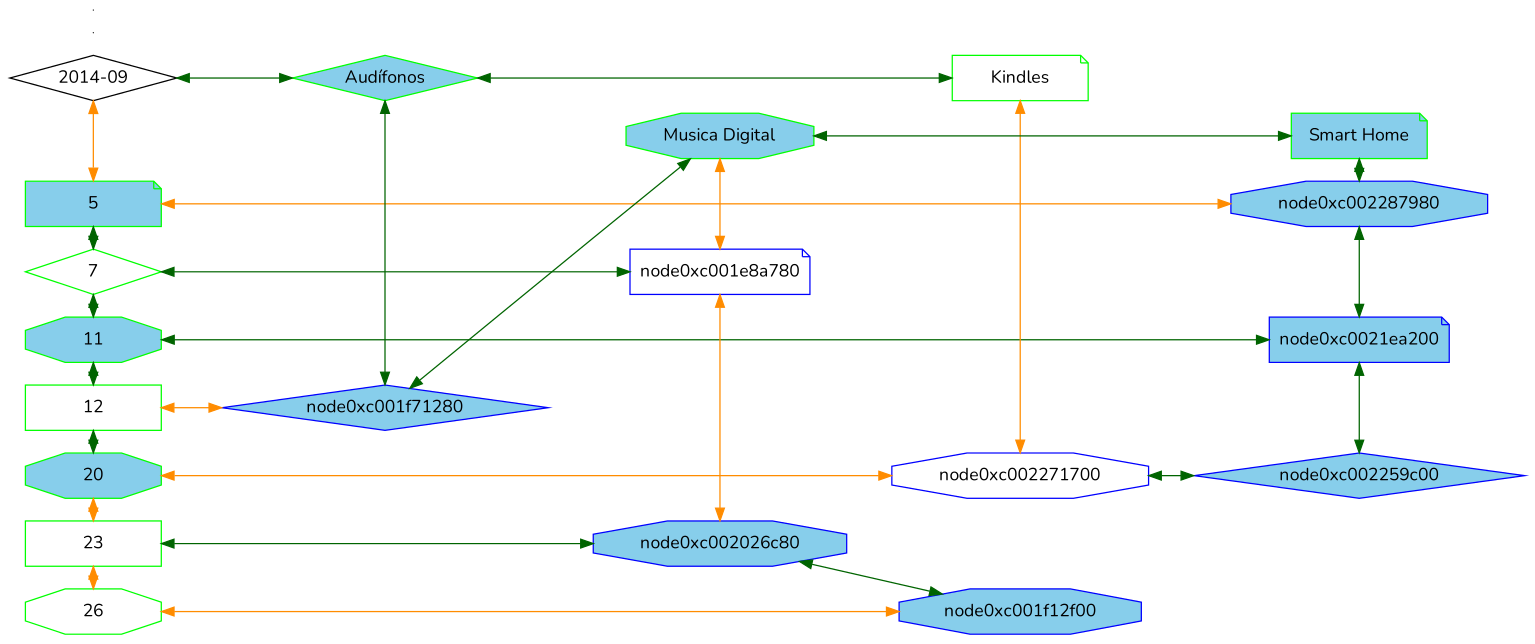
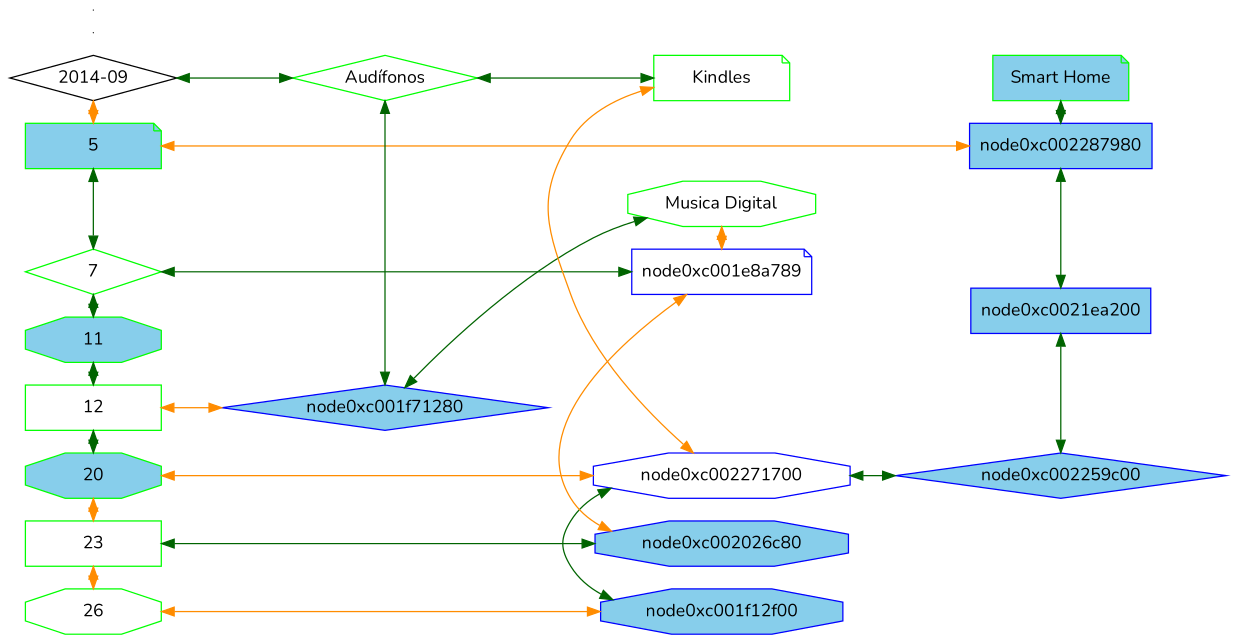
(385, 78) -> (385, 78)
(720, 136) -> (722, 204)
(1053, 136) -> none
(1359, 204) -> (1061, 146)
(720, 272) -> (722, 272)
(688, 340) -> none
(1359, 340) -> (1061, 311)
(871, 578) -> (564, 535)
